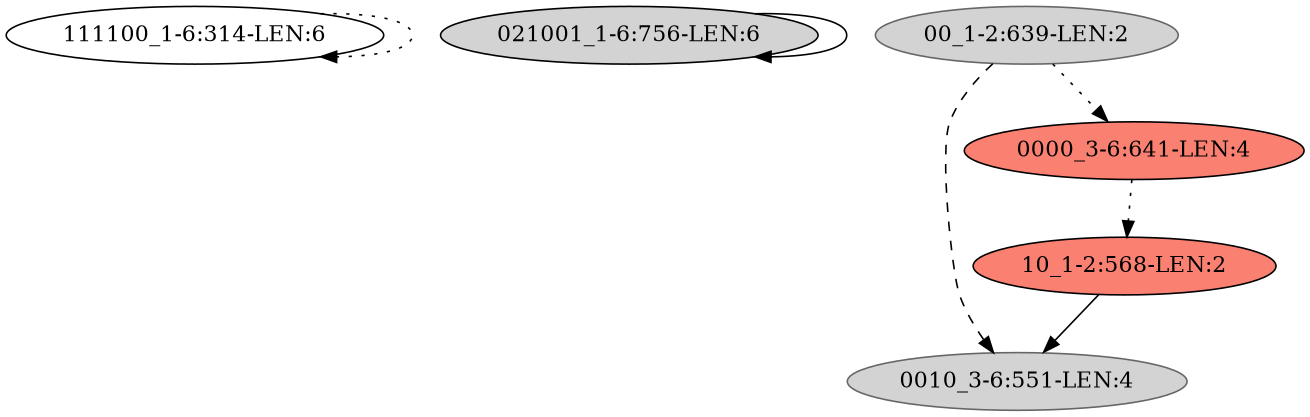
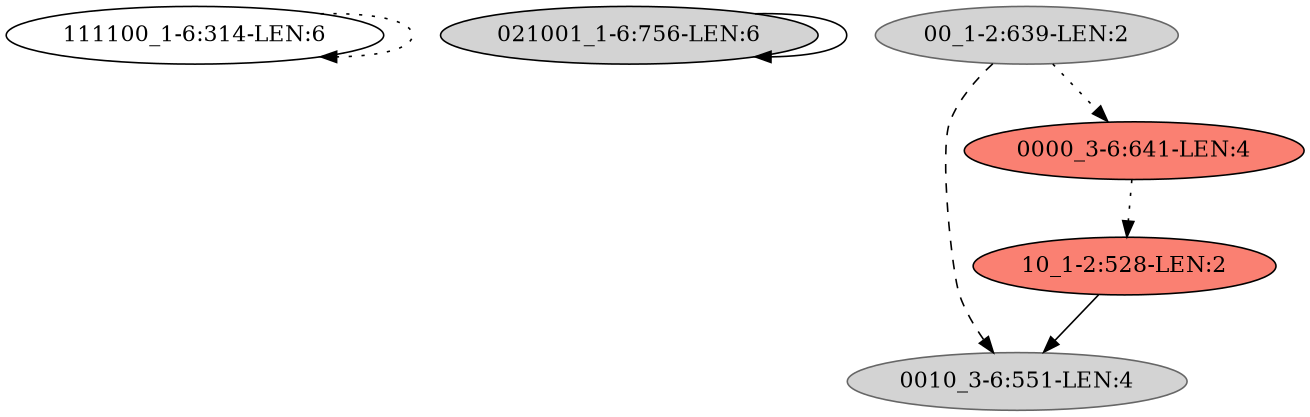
(1125, 266) -> (1125, 266)
